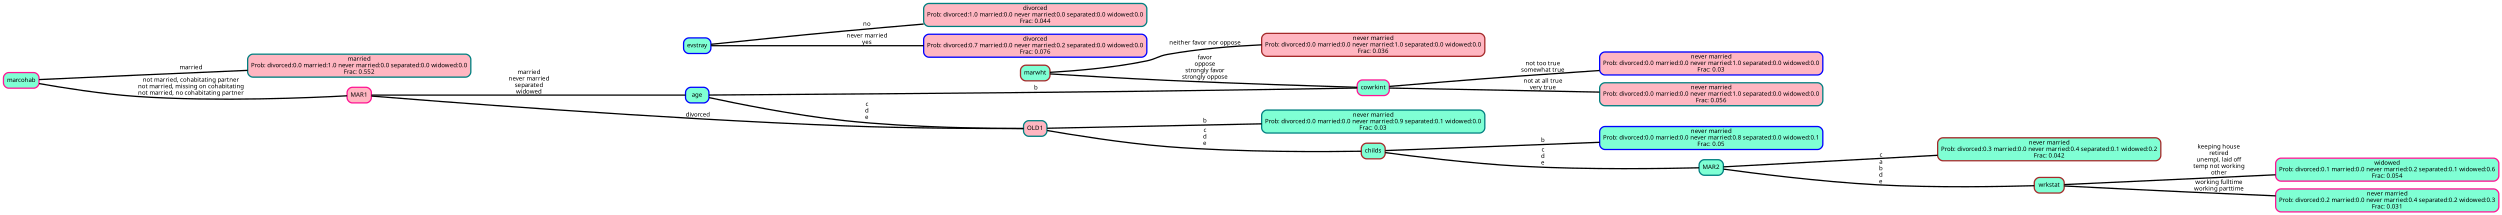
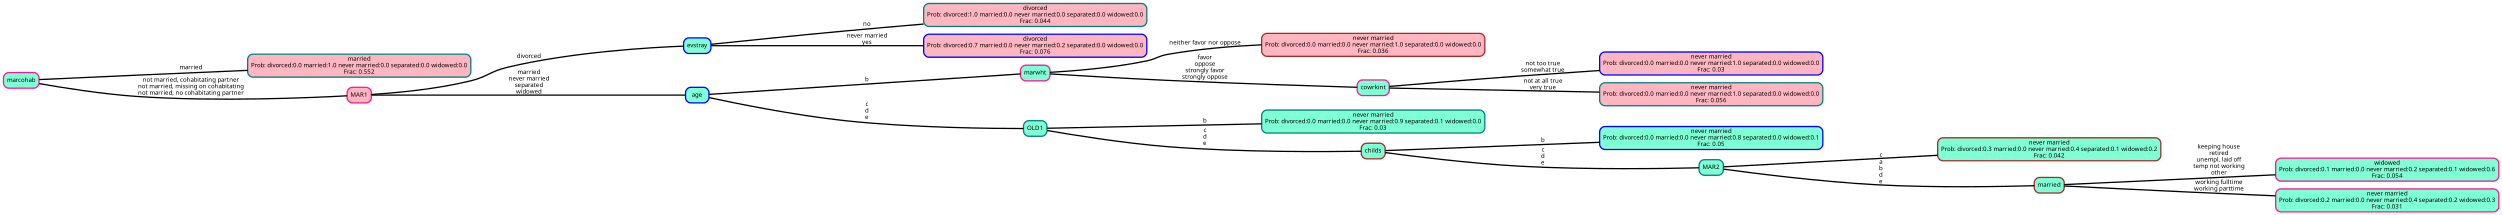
(1035, 73) -> (1035, 73)
(1033, 92) -> (865, 84)
(697, 119) -> (526, 63)
(1035, 128) -> (1035, 128)
(2049, 185) -> (2049, 185)
